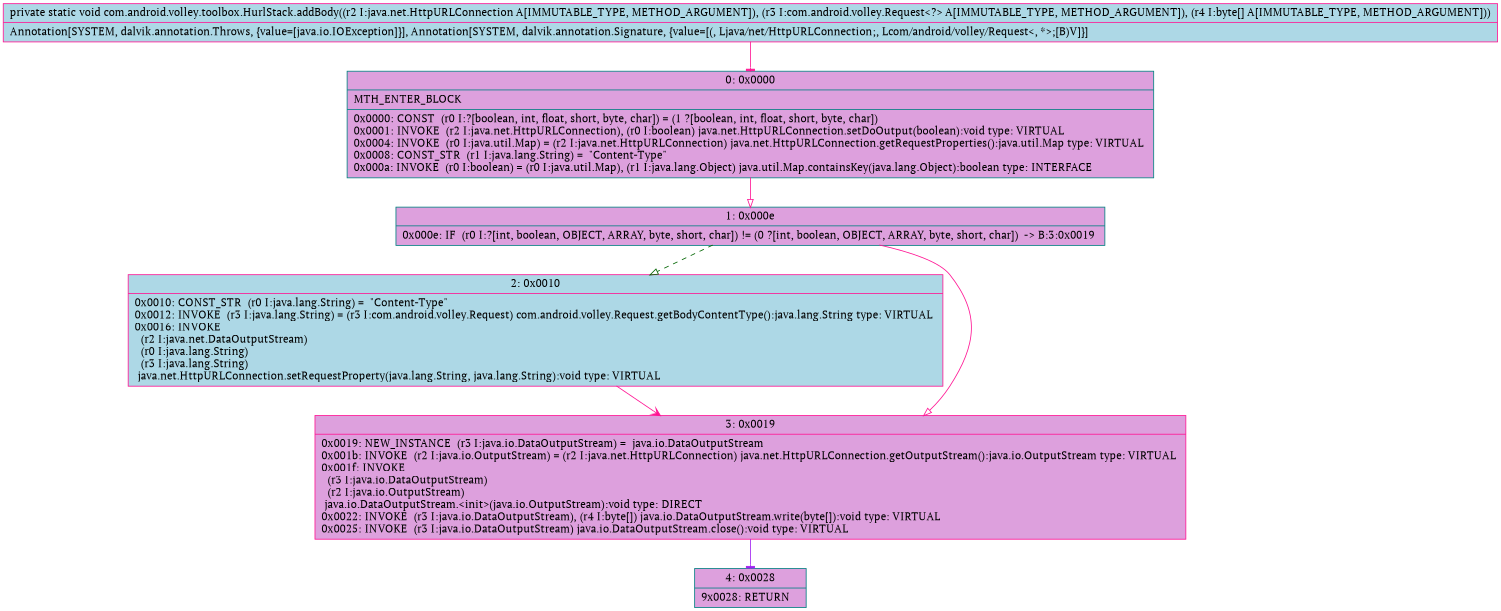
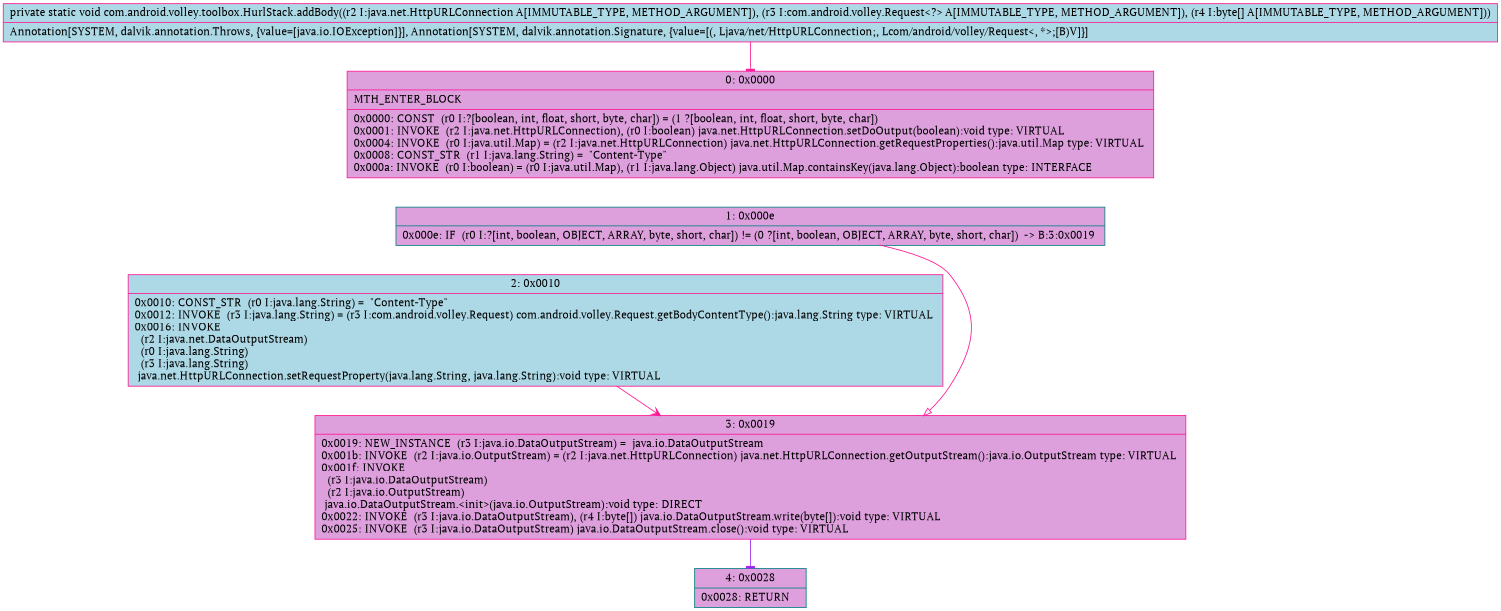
(750, 125) -> (750, 125)
(750, 188) -> none
(685, 258) -> none
(750, 597) -> (750, 597)
